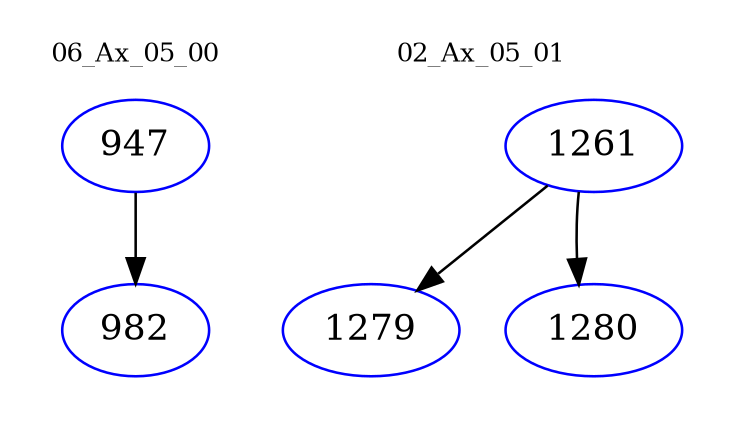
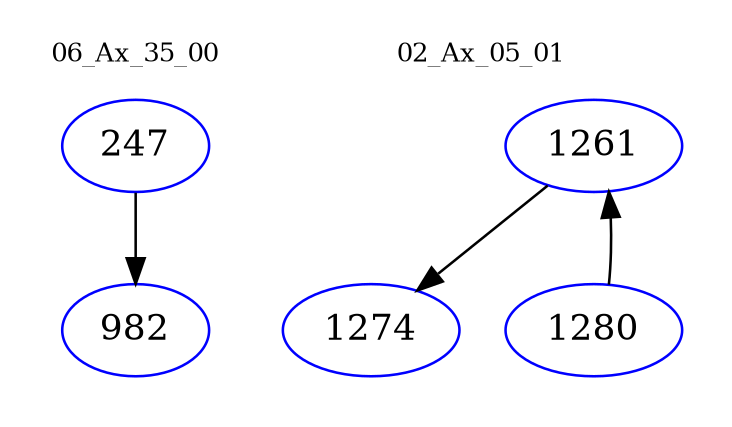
(136, 55) -> (136, 55)
(136, 146) -> (136, 146)
(577, 225) -> (611, 251)
(371, 330) -> (371, 330)
